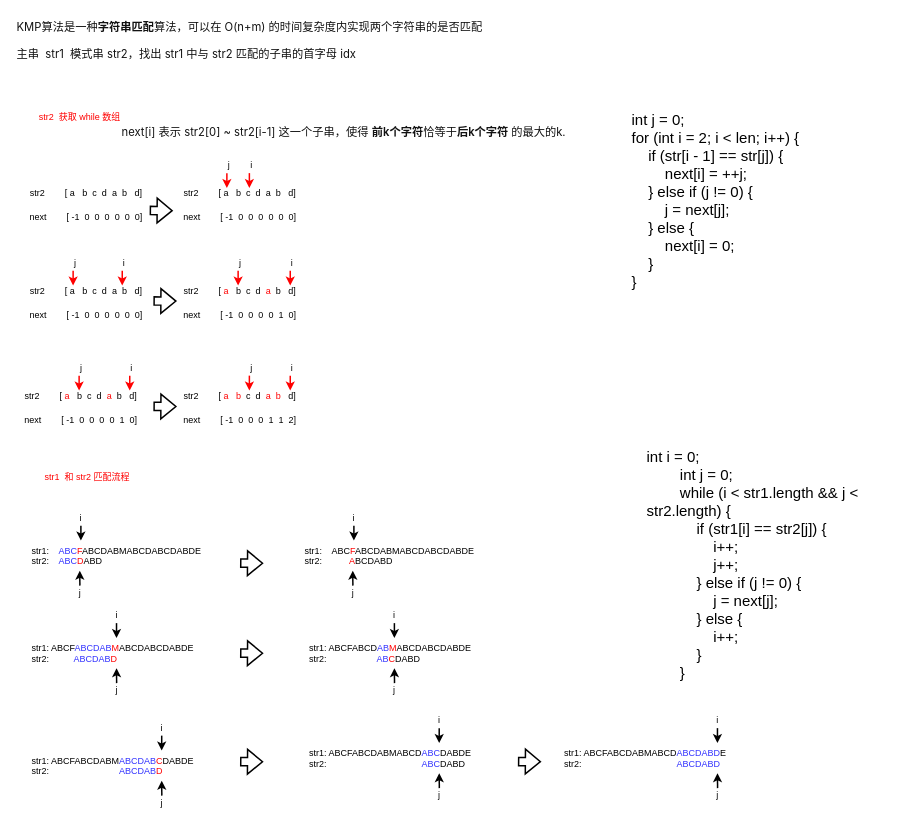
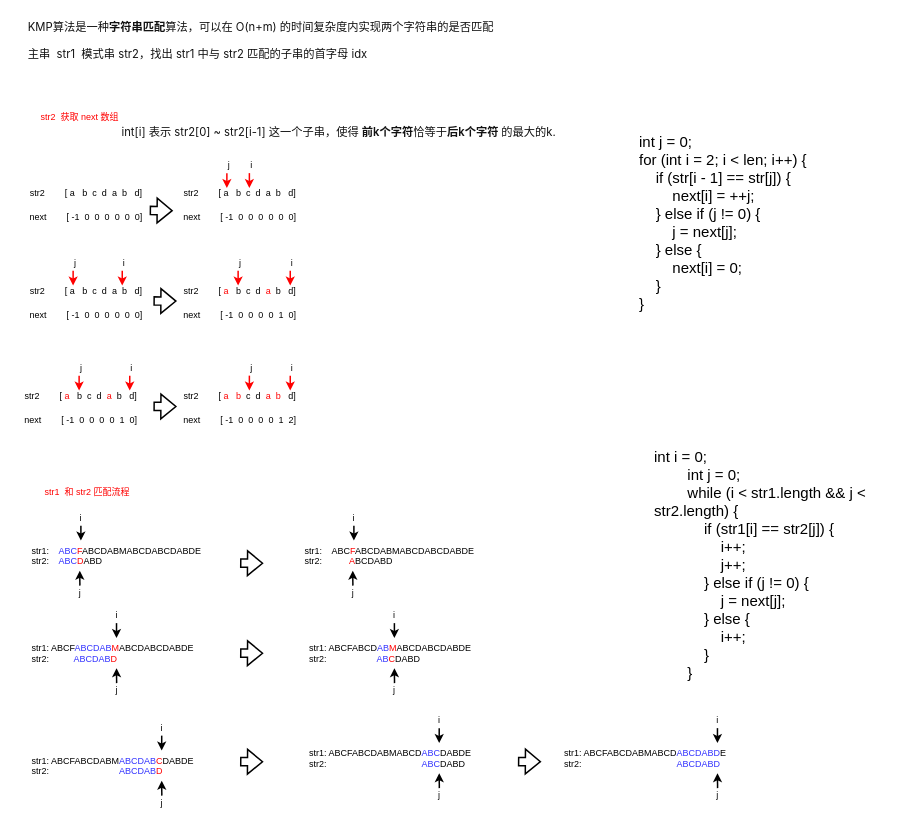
(293, 46) -> (305, 46)
(80, 117) -> (80, 117)
(313, 131) -> (310, 131)
(750, 214) -> (758, 237)
(240, 420) -> (240, 420)
(87, 477) -> (87, 492)
(769, 574) -> (777, 574)
